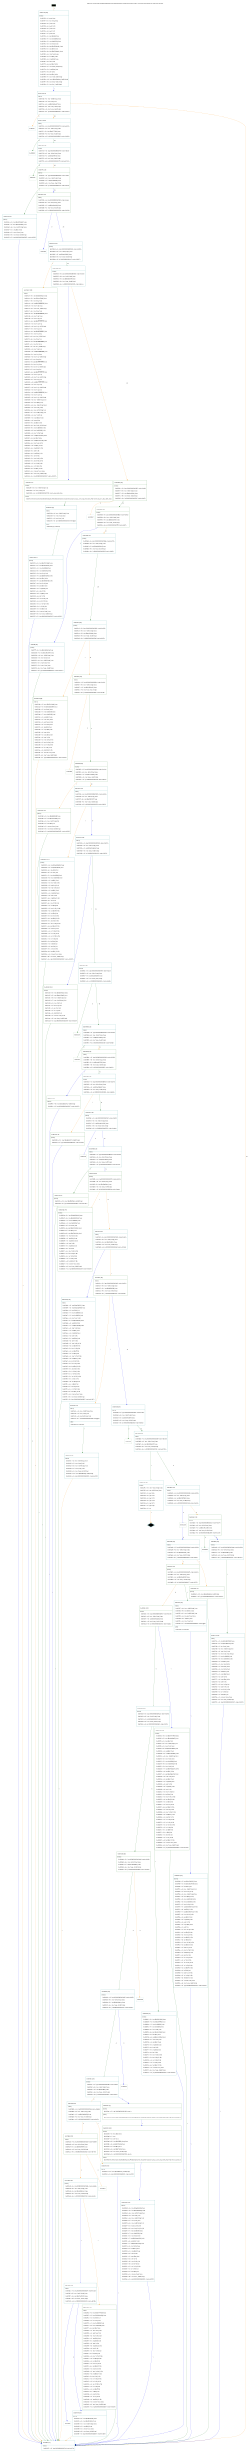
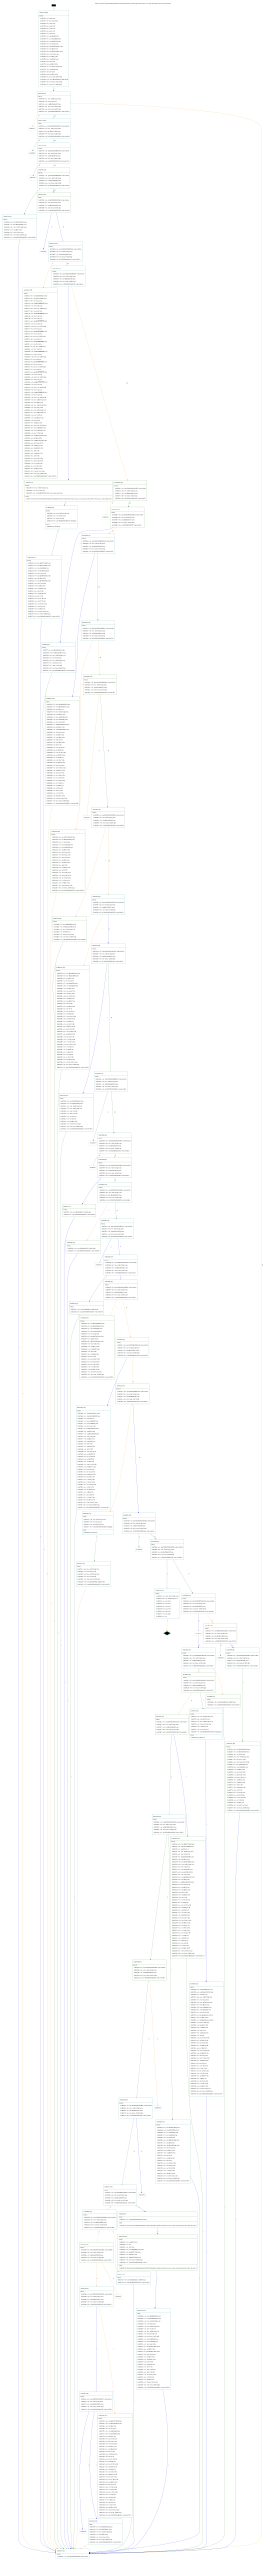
none -> (62, 751)
